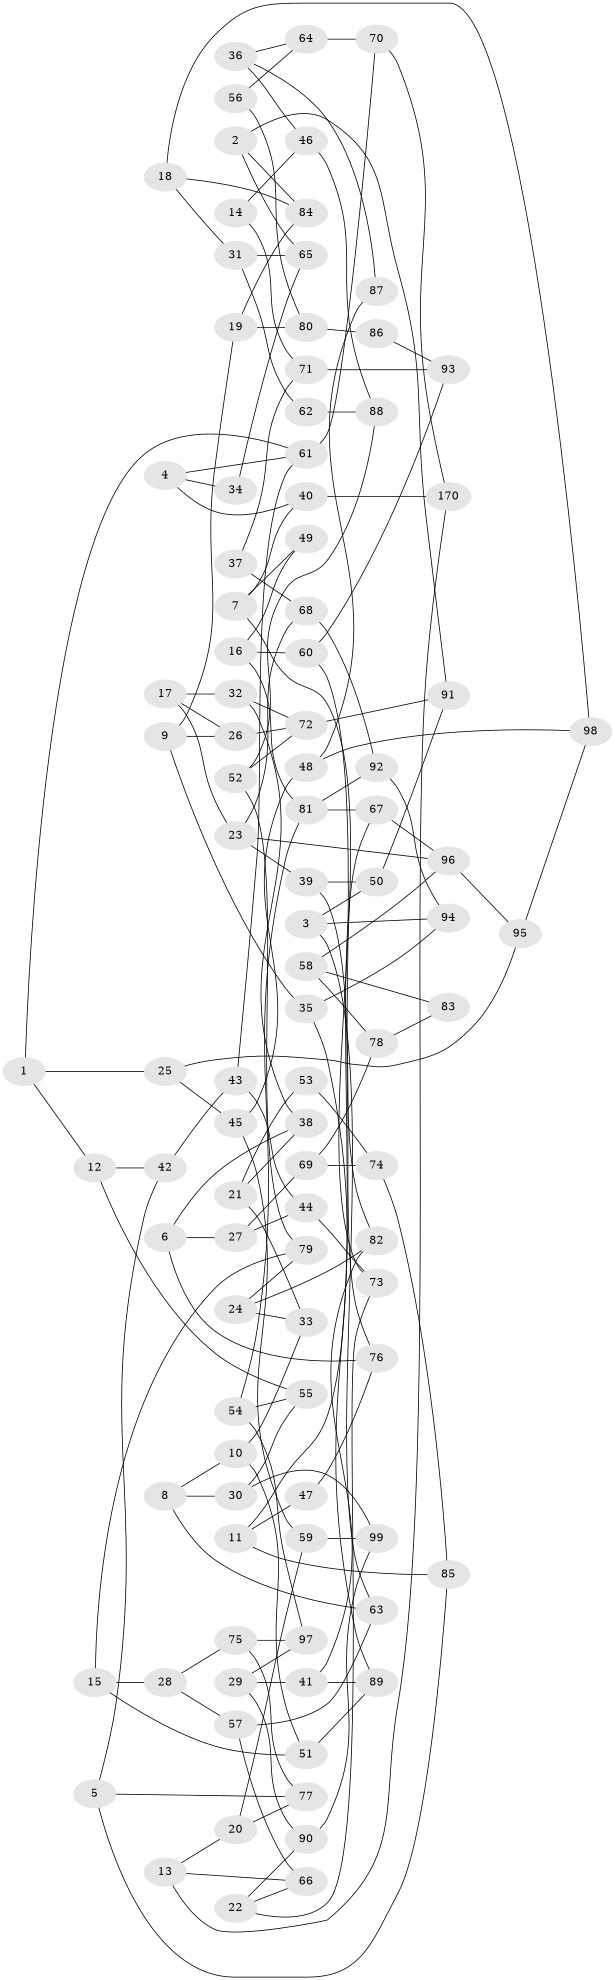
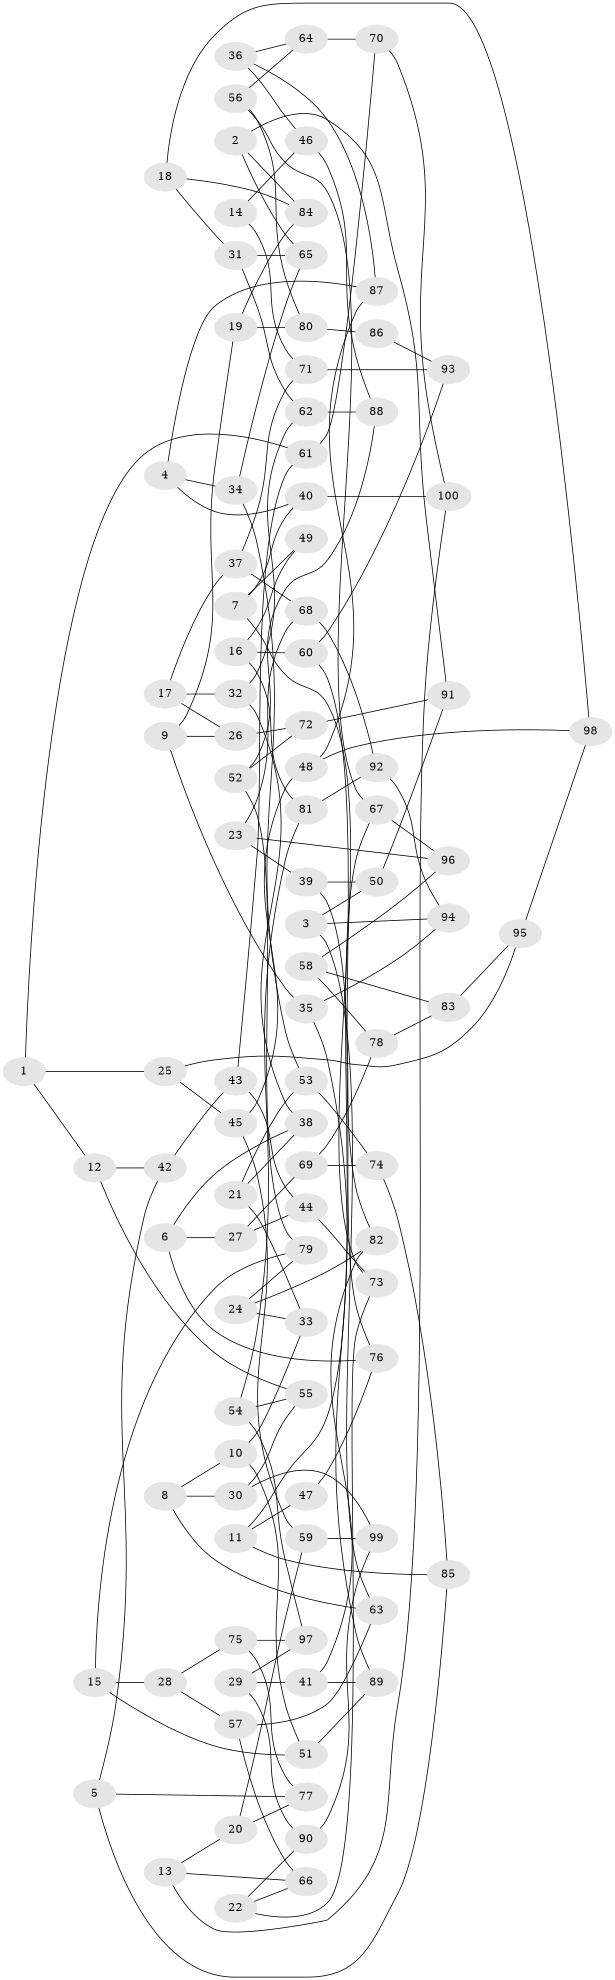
(236, 465) -> (210, 313)
(449, 497) -> (449, 497)
(275, 712) -> (268, 519)
(204, 763) -> (192, 625)
none -> (271, 786)
(342, 810) -> (349, 438)
(484, 897) -> (484, 971)
